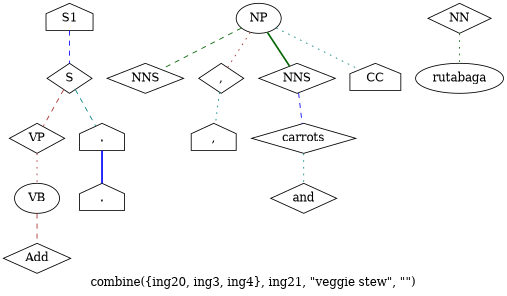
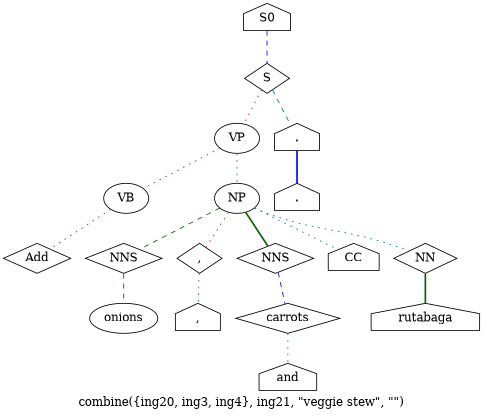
(70, 18) -> (267, 18)
(460, 48) -> (425, 288)
(460, 78) -> (425, 318)
(53, 108) -> (253, 107)
(37, 138) -> (237, 138)
none -> (237, 168)
(304, 198) -> (288, 378)
(37, 228) -> (80, 229)
none -> (332, 230)
none -> (124, 318)
